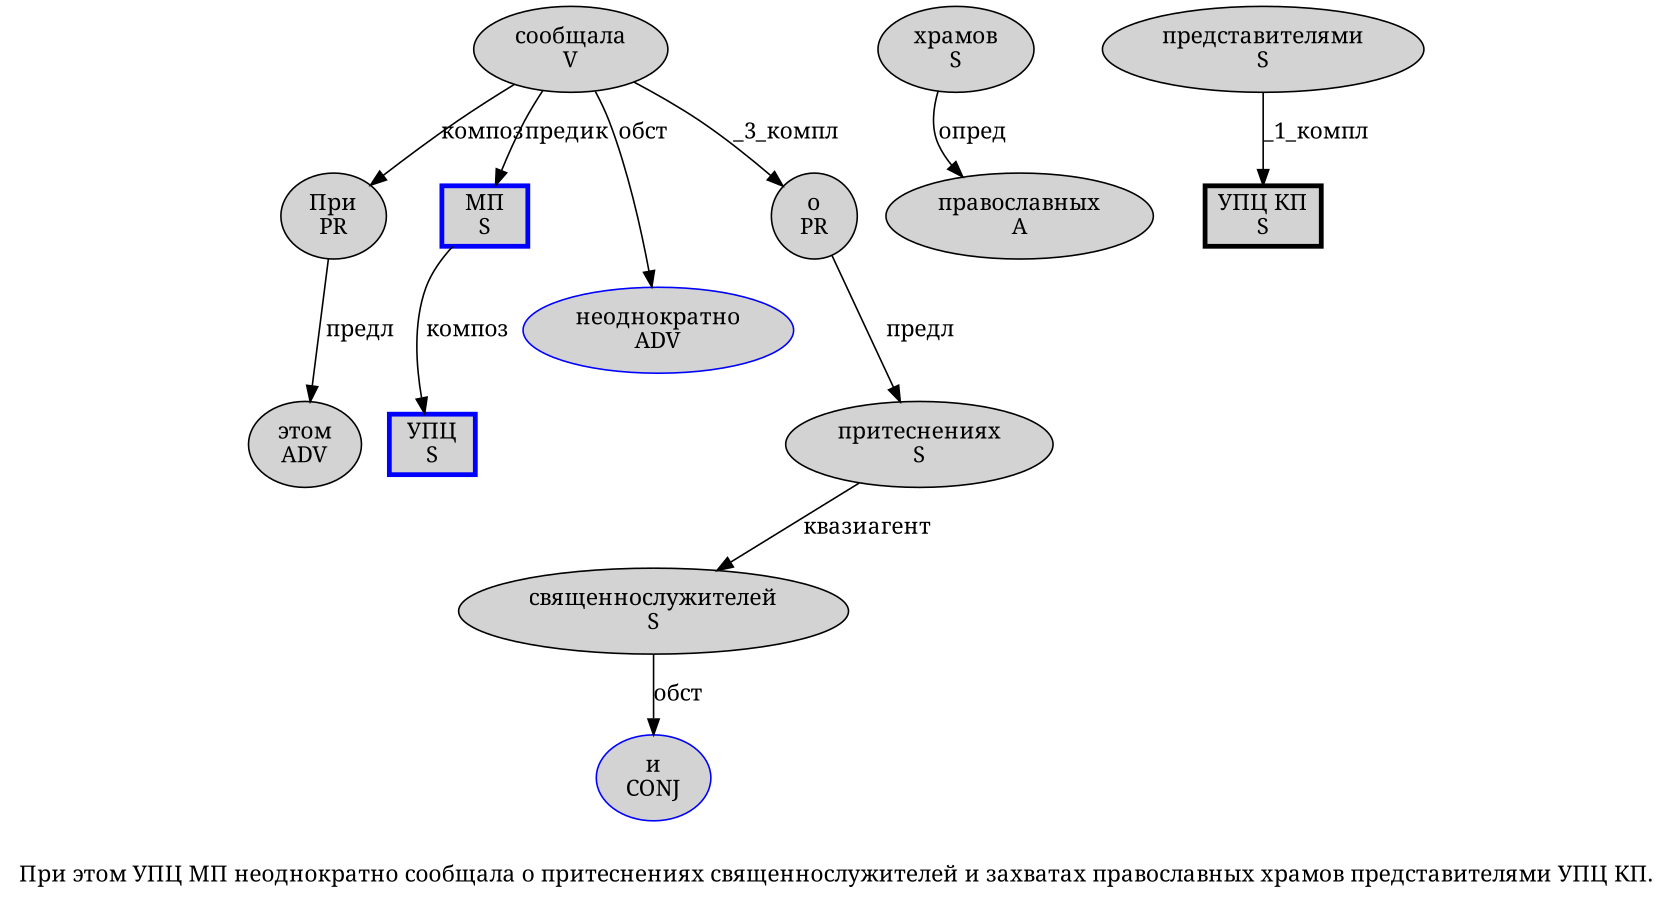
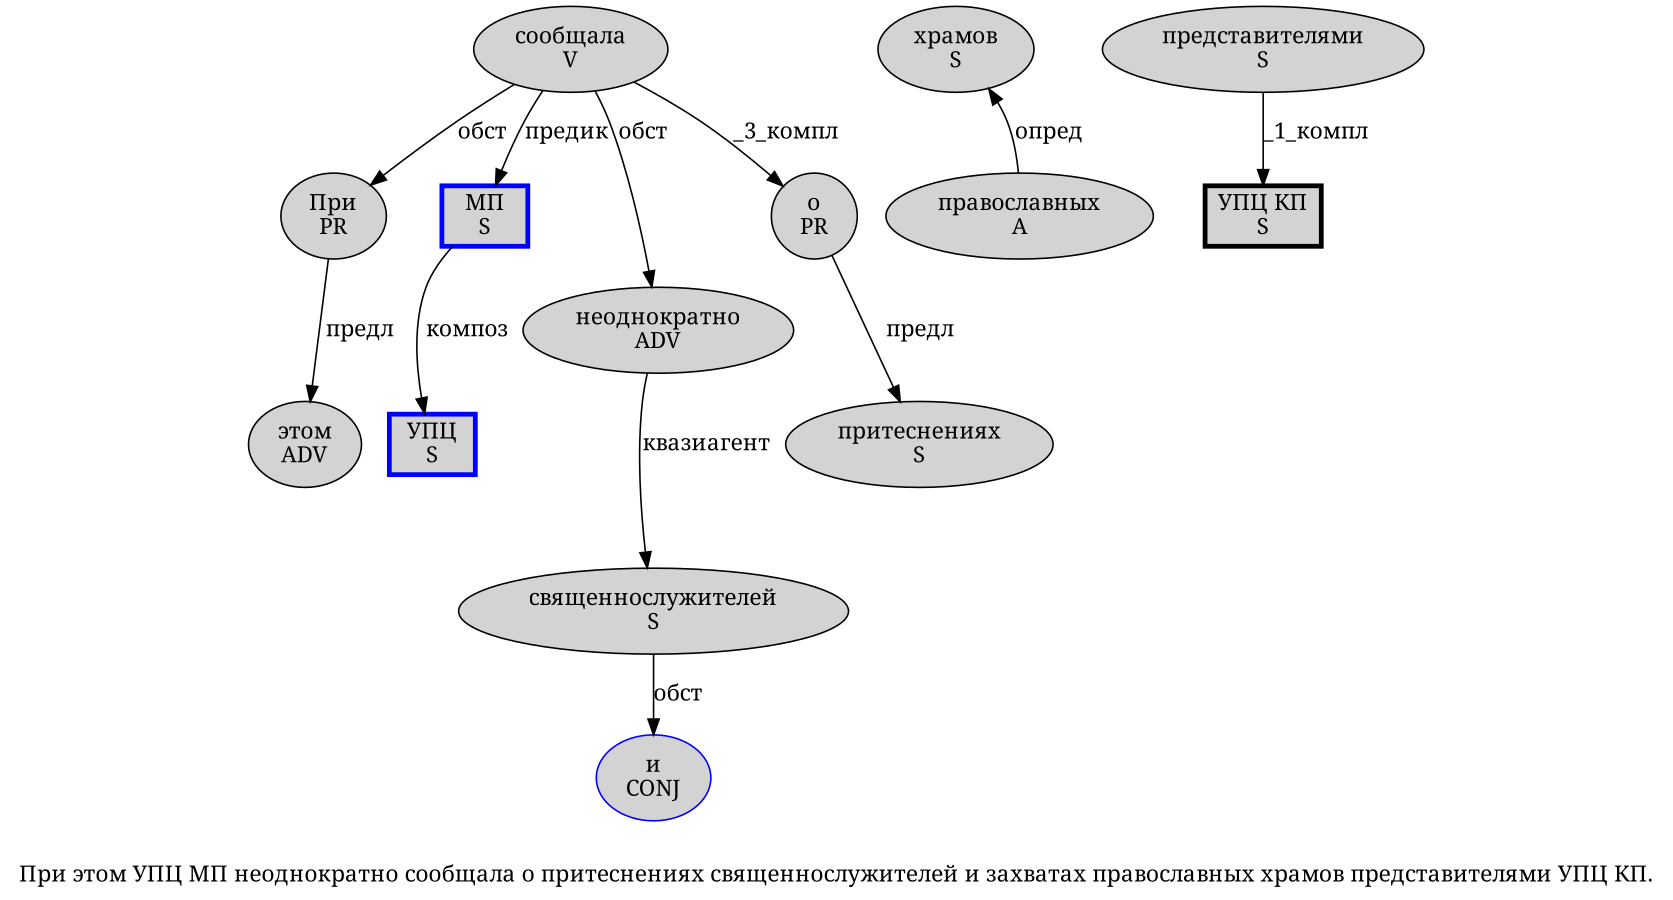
(934, 130) -> (1012, 137)
(482, 133) -> (482, 133)
(658, 330) -> (658, 330)
(795, 523) -> (640, 462)
